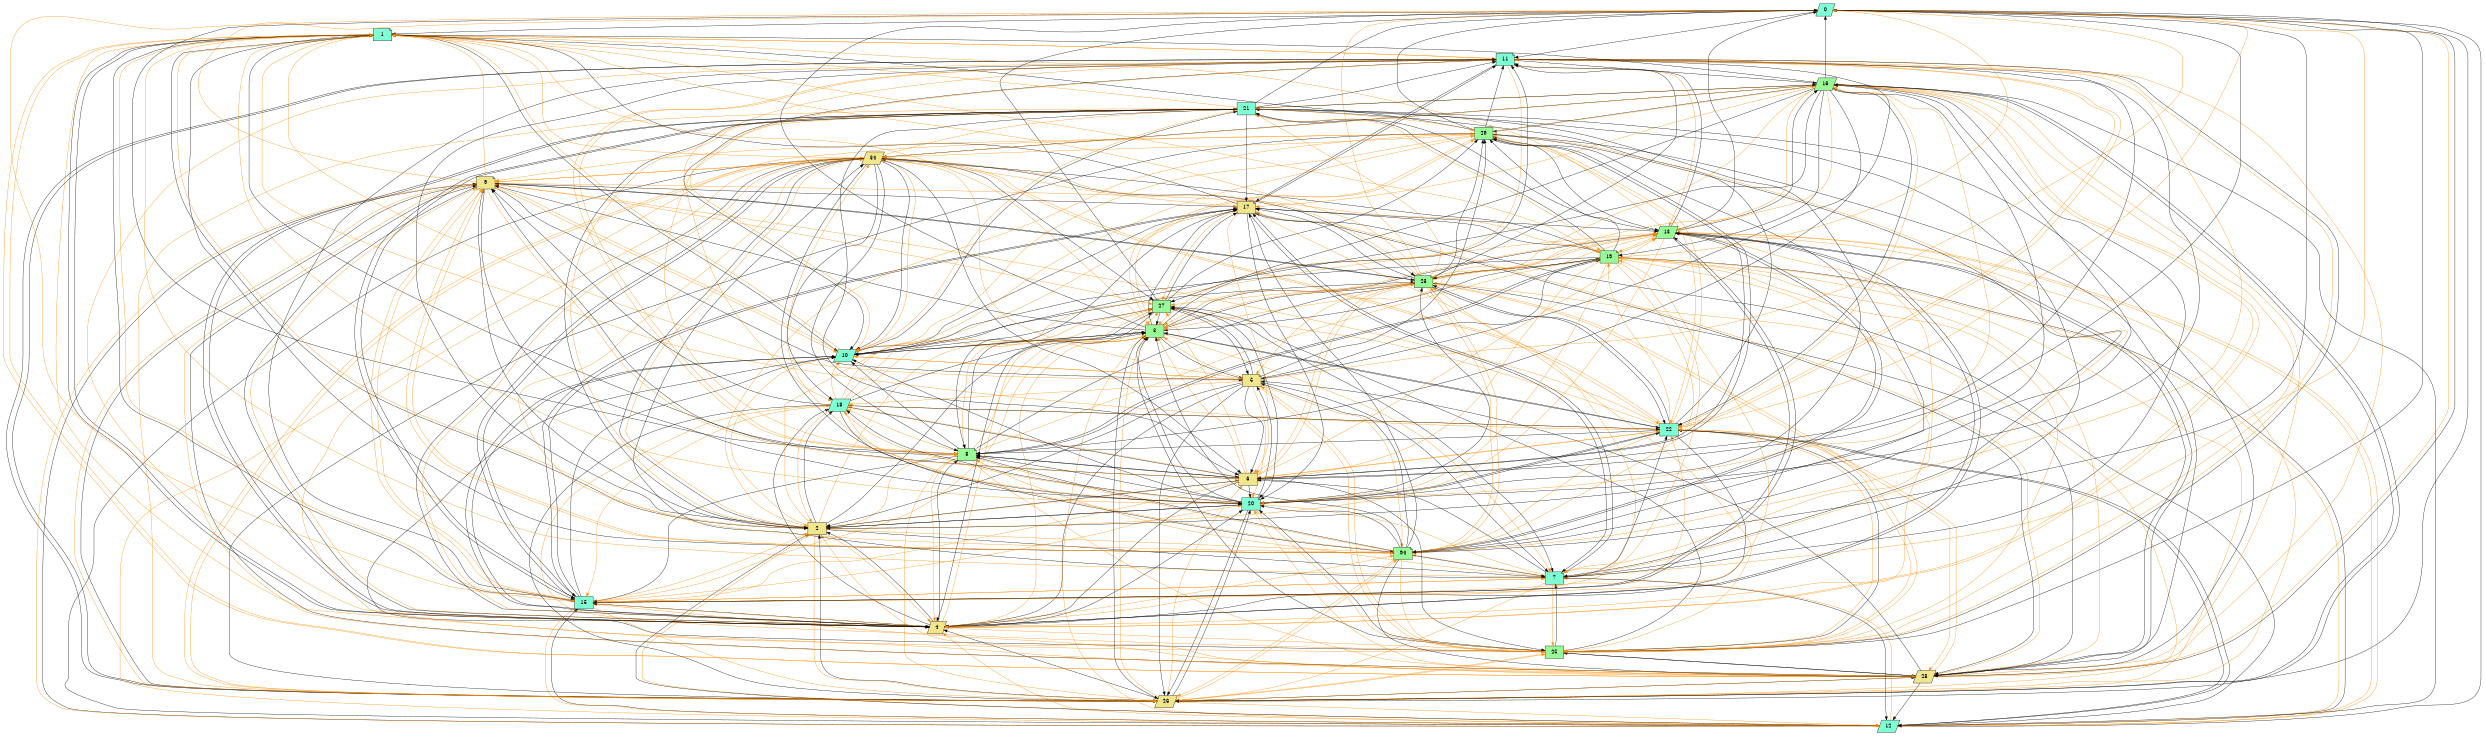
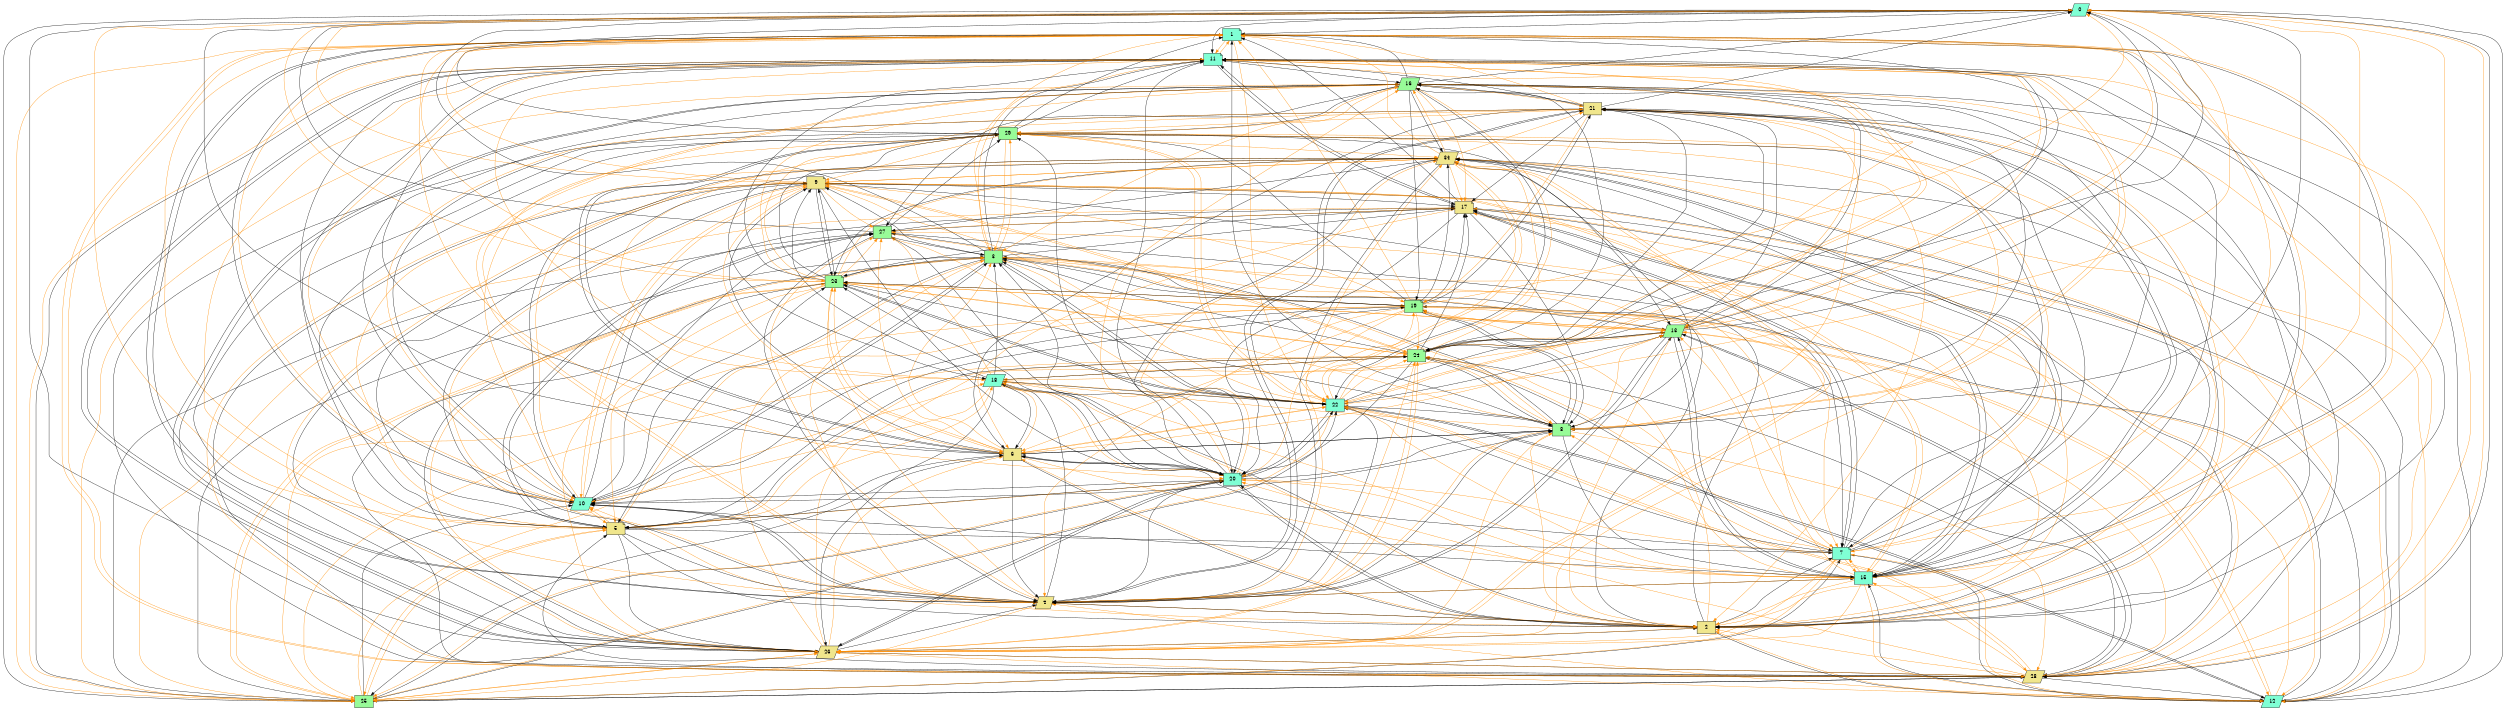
(1246, 109) -> (1592, 109)
(1525, 224) -> (1519, 369)
(1009, 331) -> (1124, 464)
(1403, 553) -> (1416, 356)
